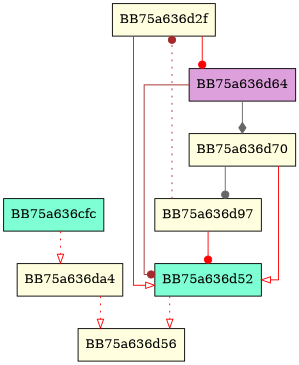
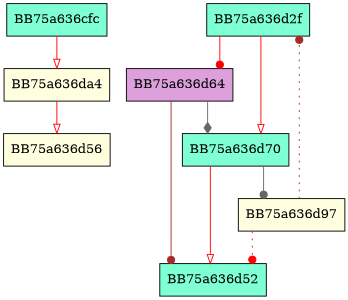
(164, 20) -> (258, 20)
(242, 150) -> (236, 150)
(133, 167) -> (261, 80)
(60, 243) -> (57, 48)
(208, 244) -> (252, 244)
(100, 308) -> (57, 113)
(170, 308) -> none
